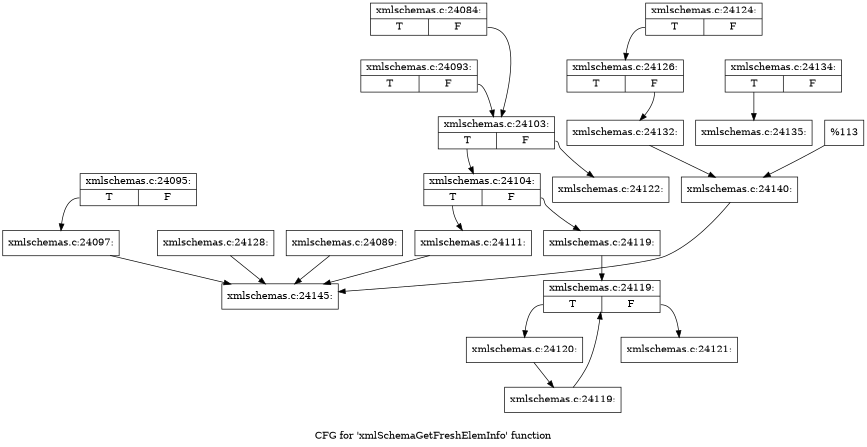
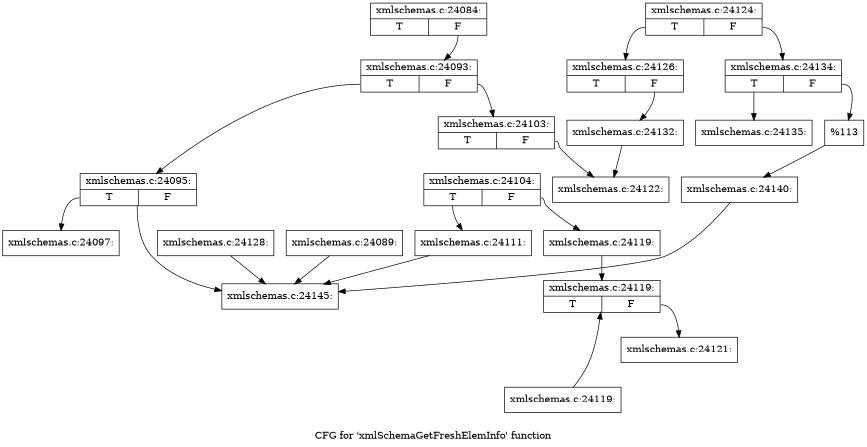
none -> (777, 37)
(511, 63) -> (456, 46)
none -> (852, 96)
none -> (255, 111)
(468, 158) -> none
(679, 160) -> (619, 158)
(167, 269) -> (158, 263)
(524, 350) -> none
